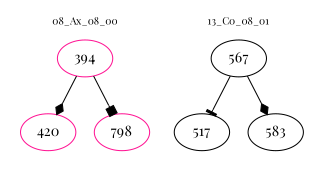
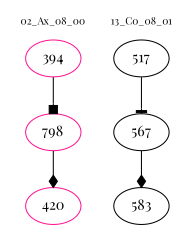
(85, 22) -> (53, 22)
(69, 90) -> (53, 163)
(222, 93) -> (141, 93)
